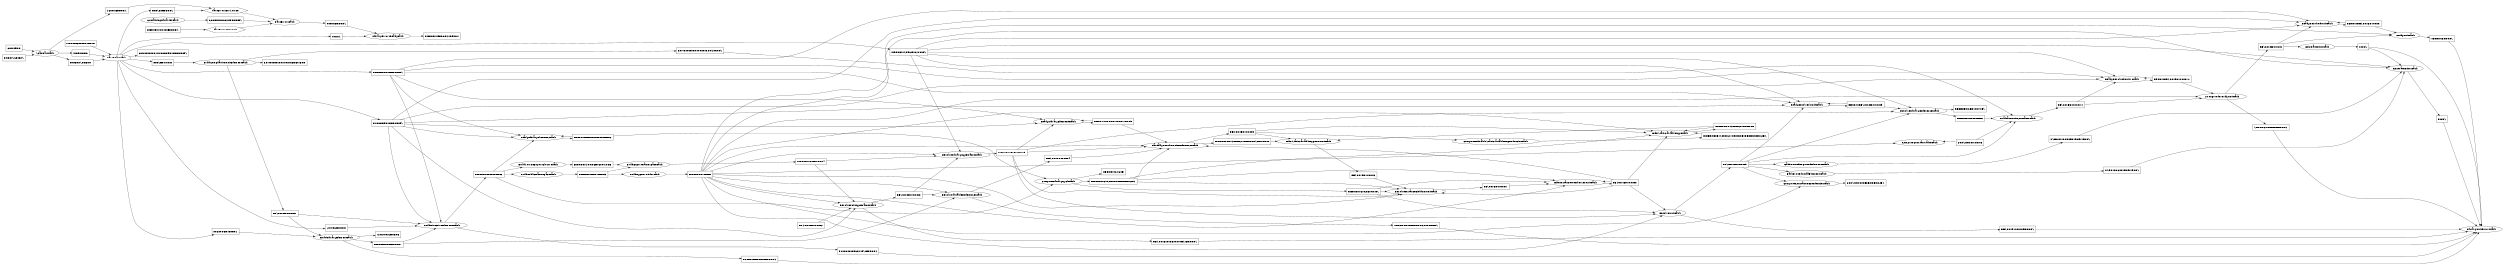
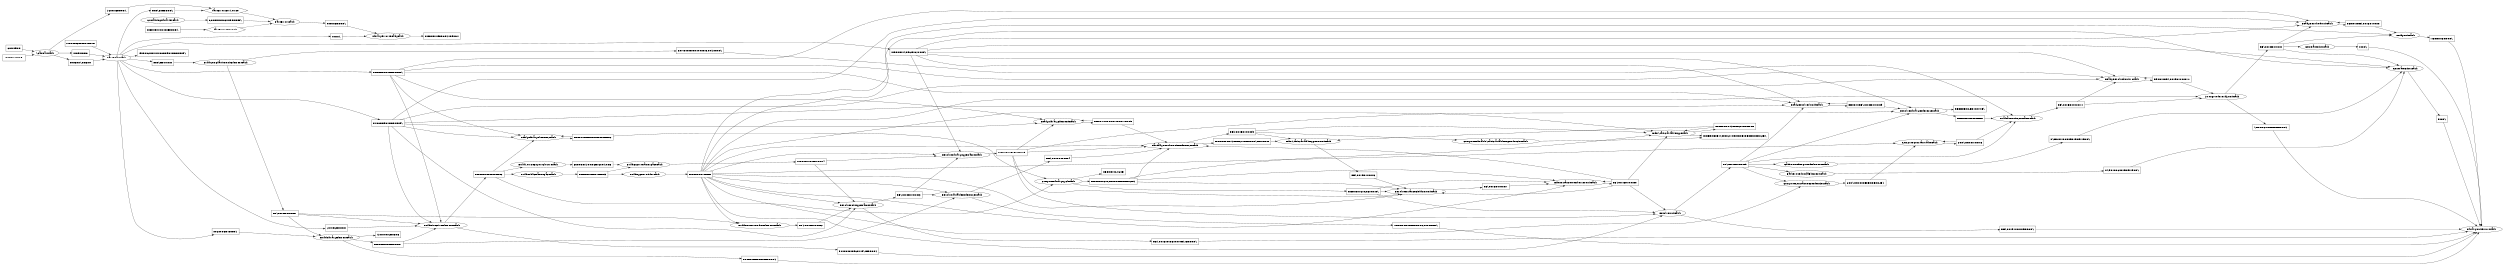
(163, 53) -> (163, 53)
(2385, 55) -> (2341, 54)
(14, 58) -> (14, 58)
(285, 63) -> none
(1699, 133) -> (1695, 135)
none -> (1949, 144)
none -> (1893, 162)
none -> (760, 225)
